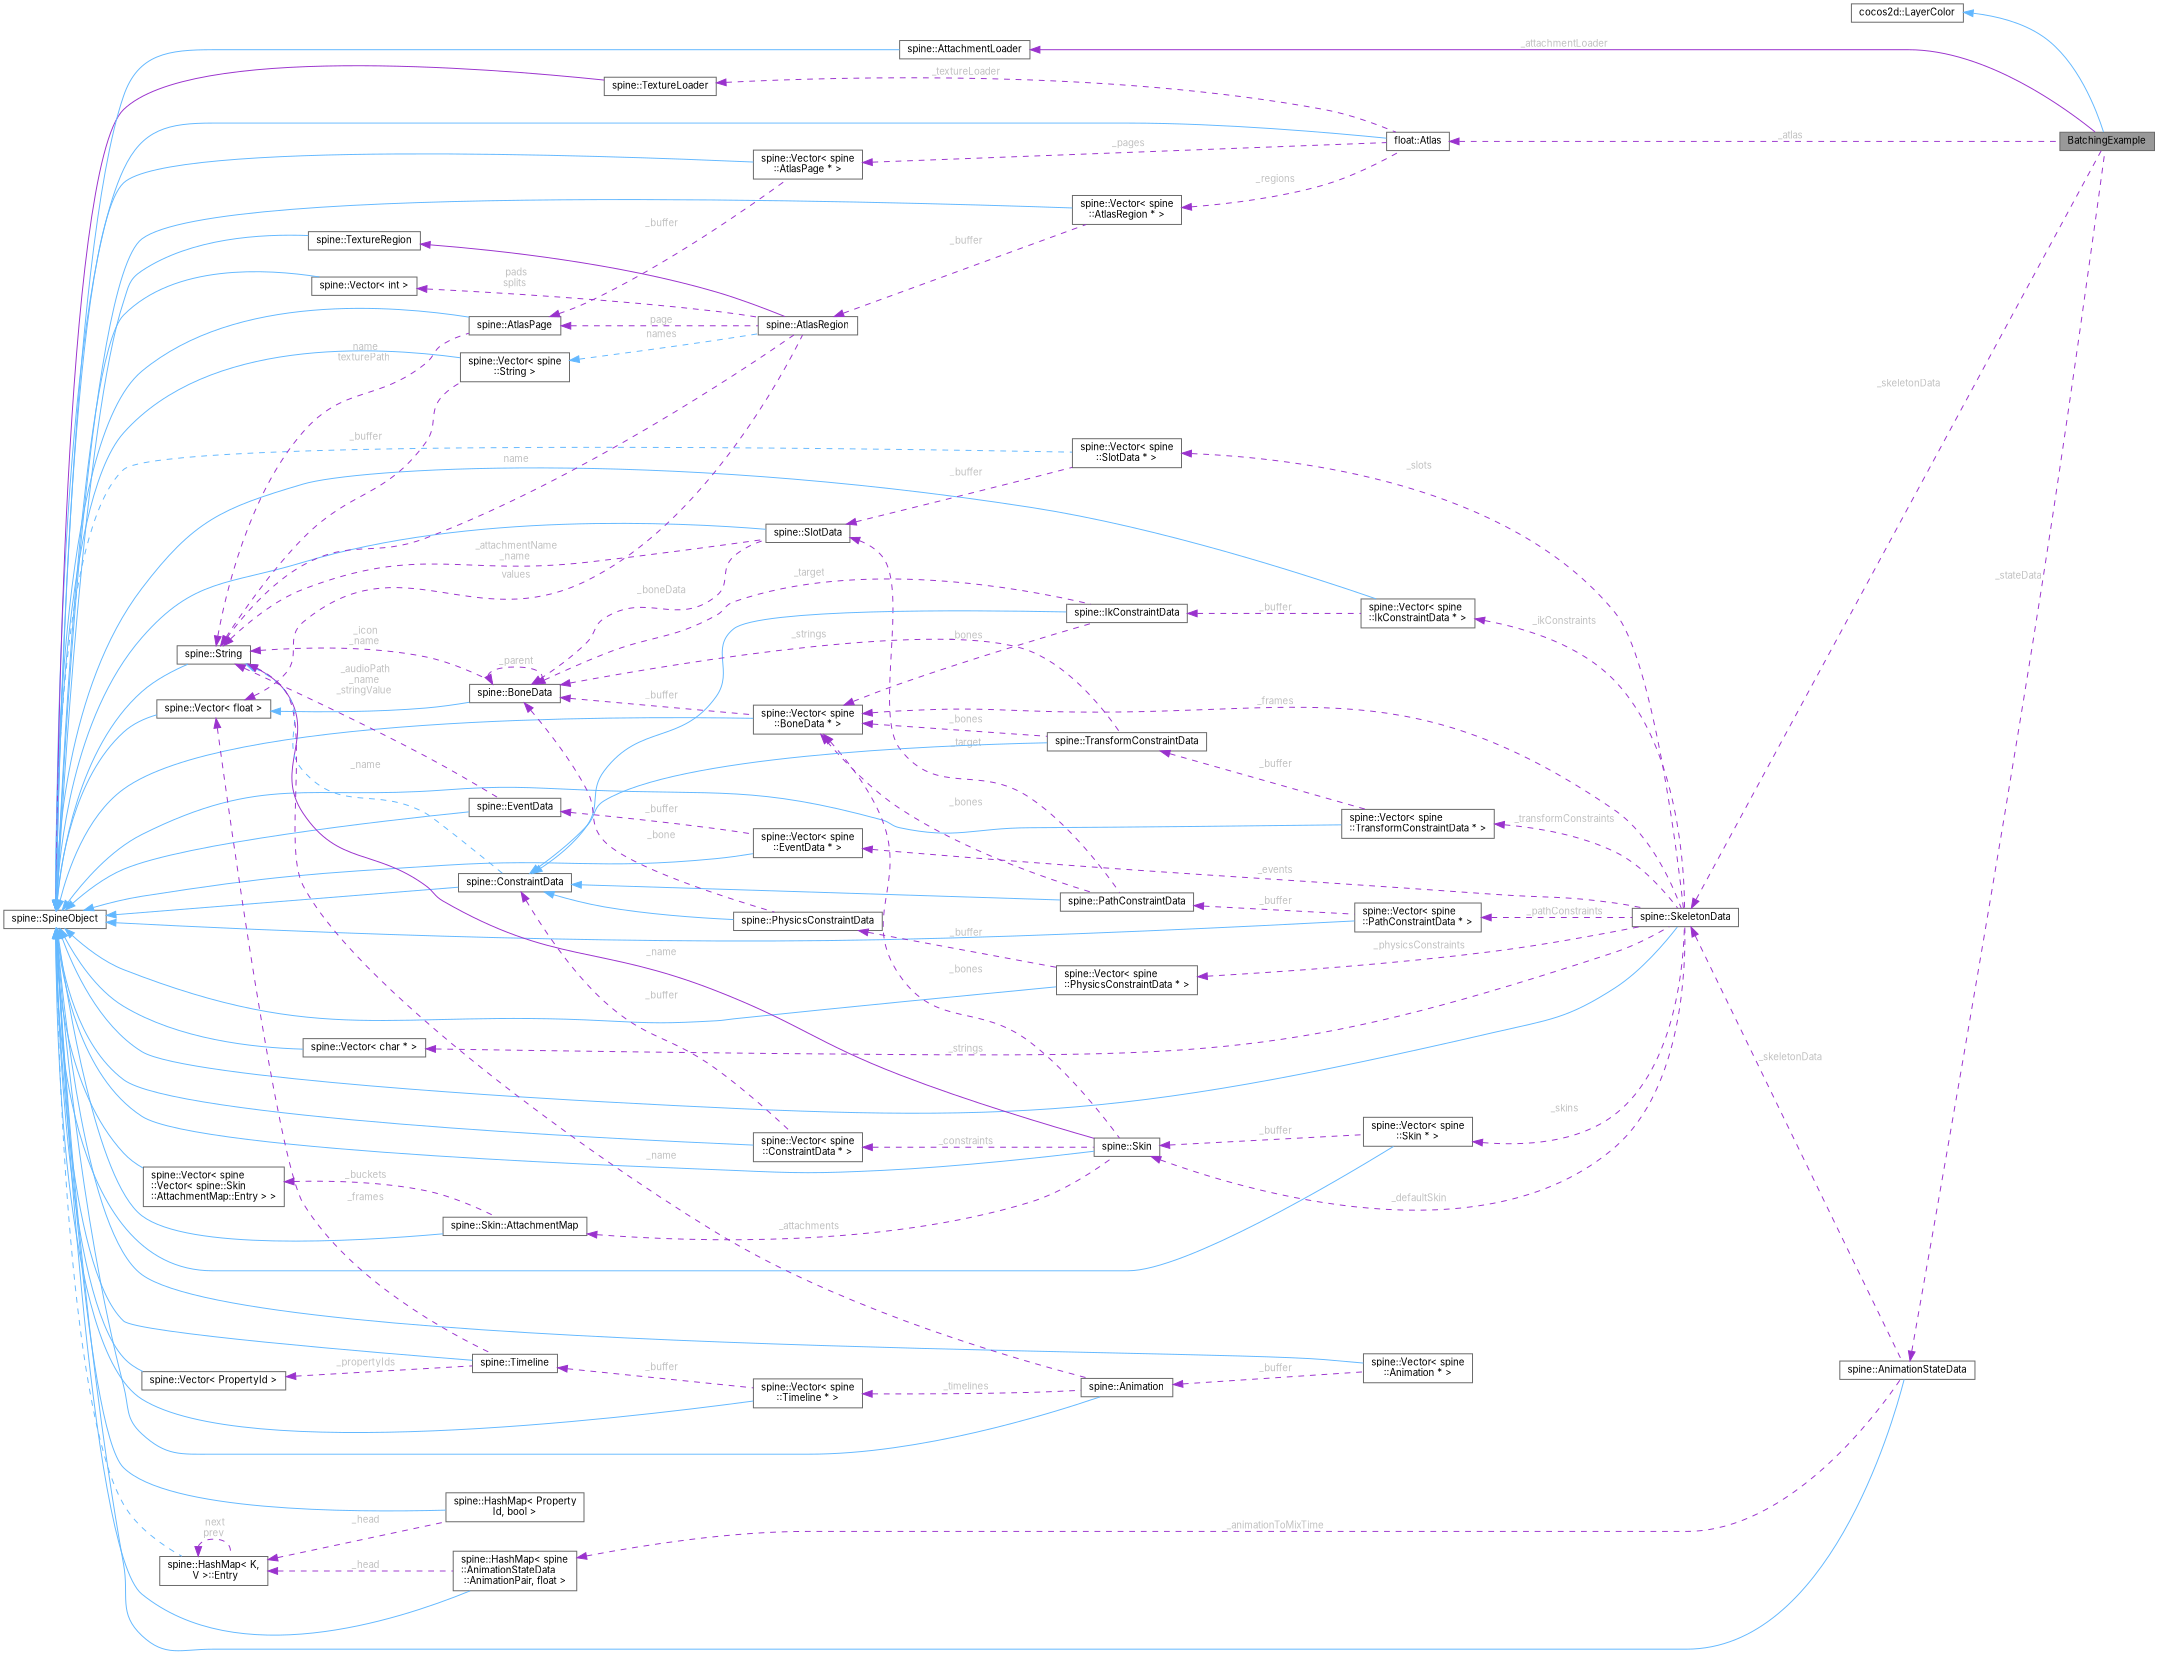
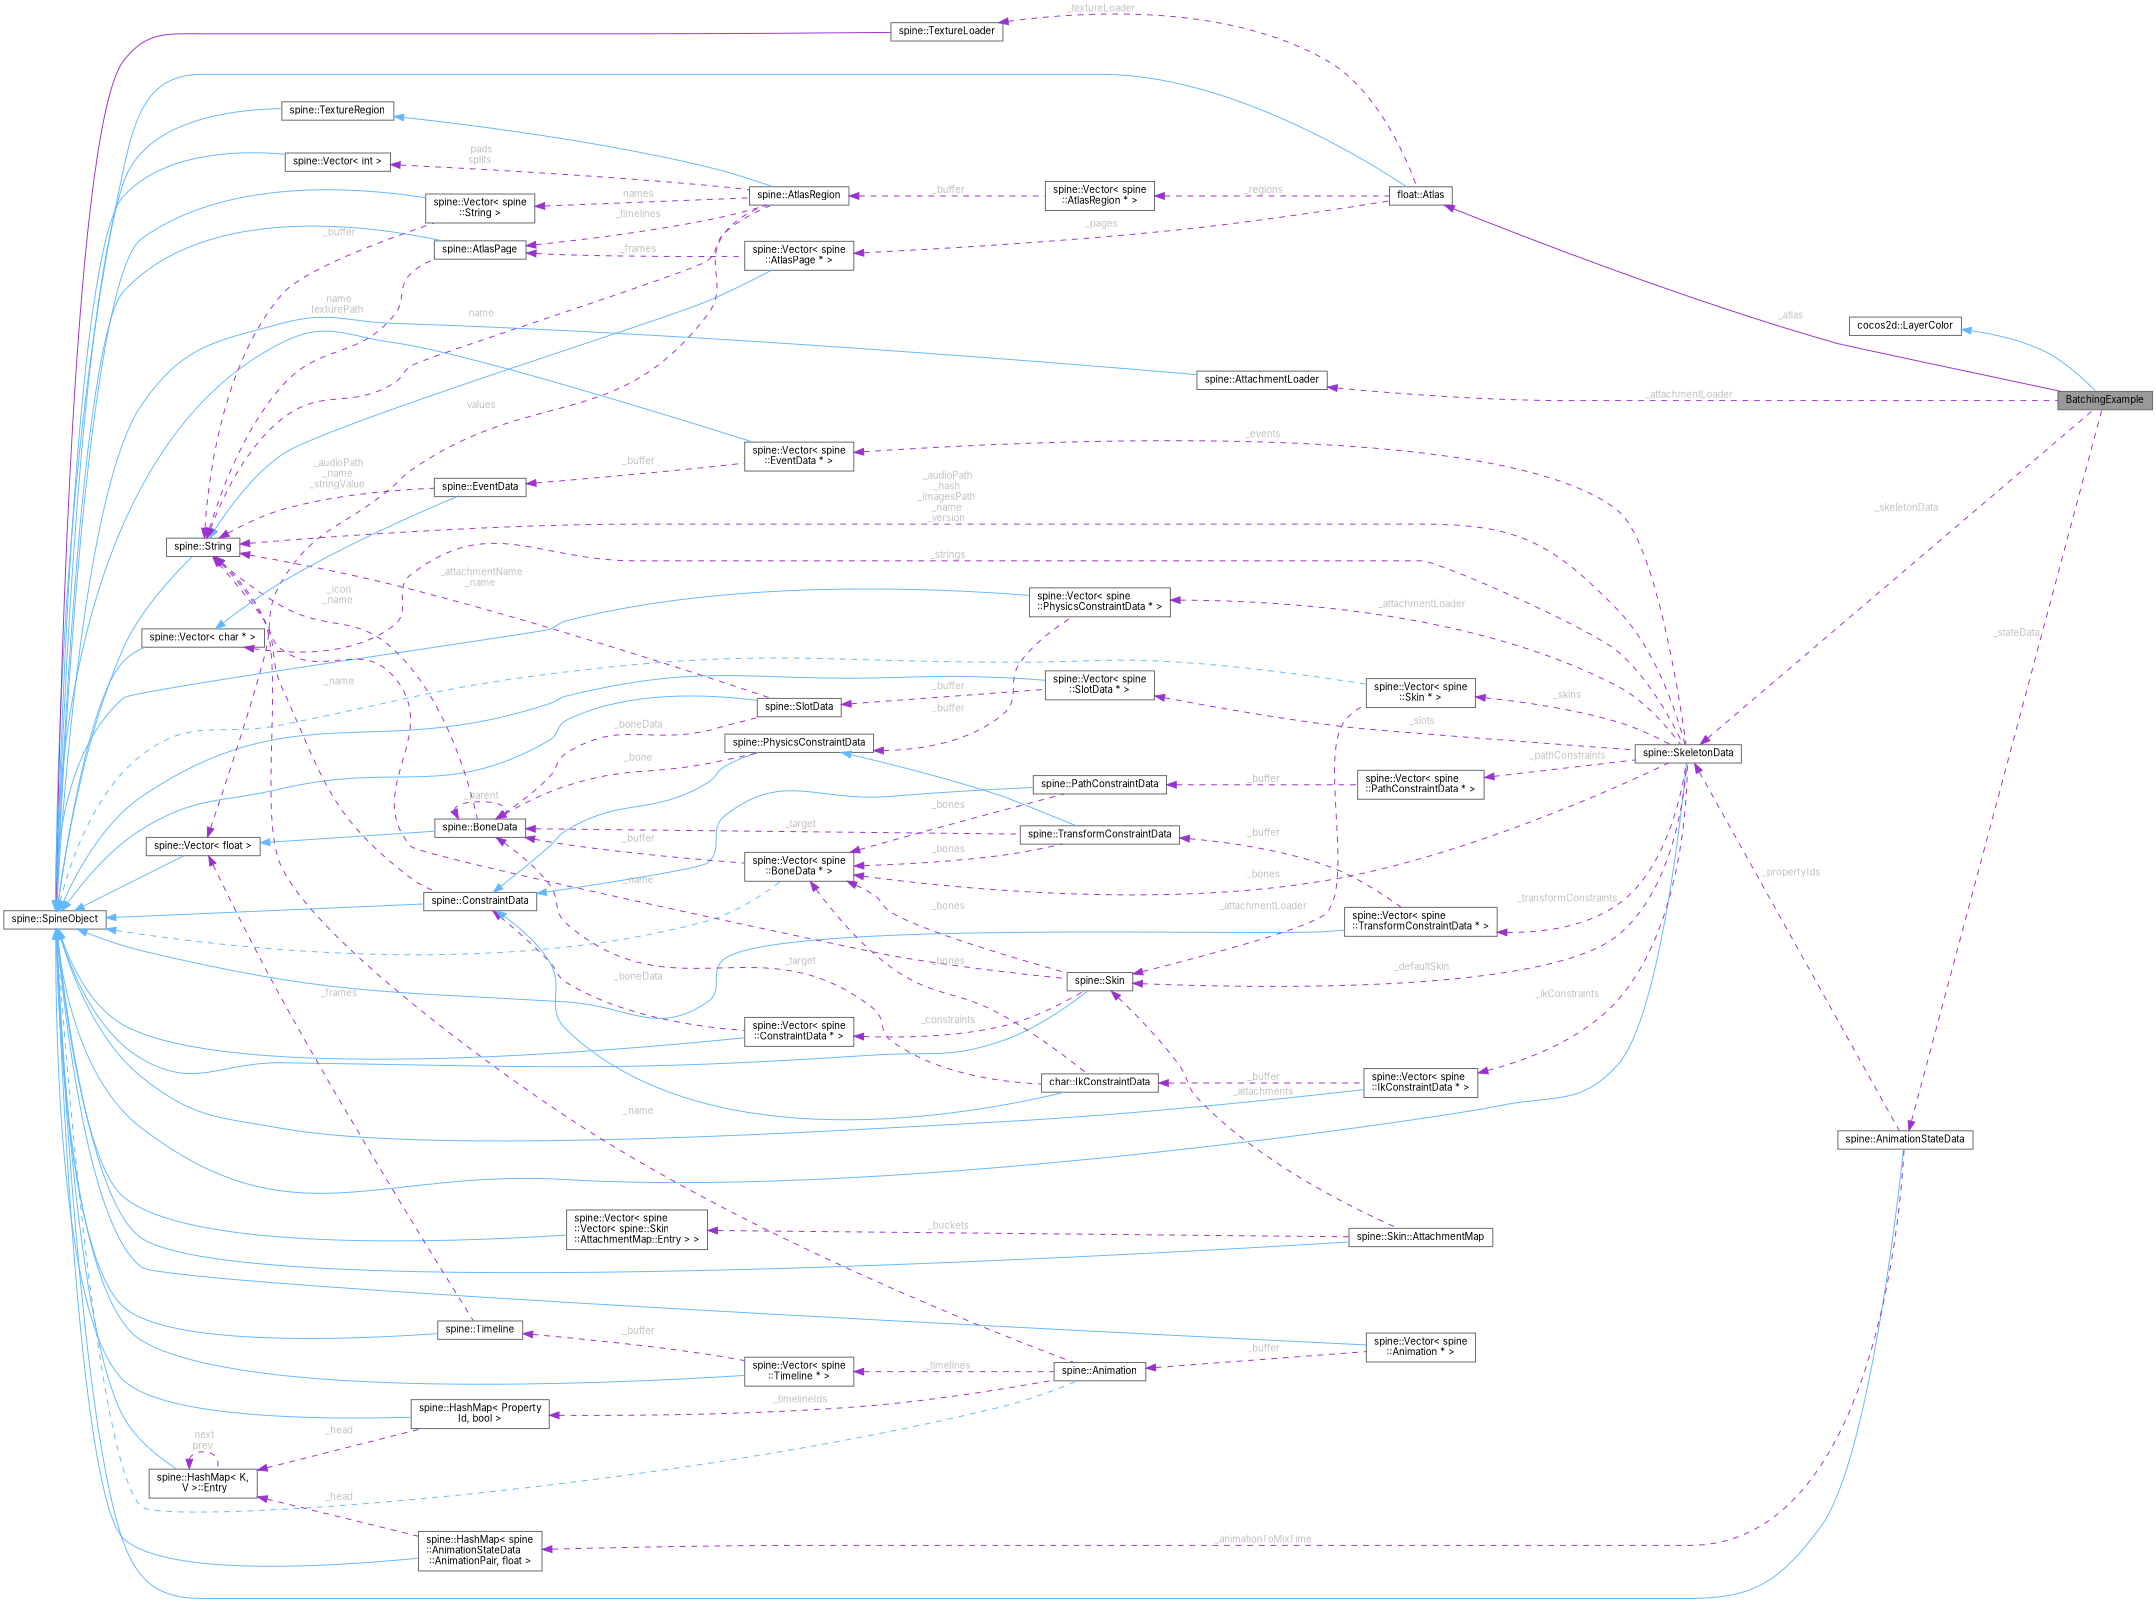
(1578, 50) -> (1698, 401)
(1760, 141) -> (1752, 317)
(145, 175) -> (479, 379)
(270, 212) -> none
(660, 224) -> (637, 250)
(610, 268) -> (590, 143)
(660, 320) -> (637, 215)
(669, 347) -> (647, 202)
(376, 449) -> (522, 711)
none -> (1023, 524)
(1127, 613) -> (1100, 1083)
(808, 635) -> (799, 825)
(1274, 702) -> (1262, 875)
(350, 732) -> (454, 954)
(775, 760) -> (965, 785)
(918, 766) -> none
(376, 799) -> (307, 744)
(264, 838) -> (336, 552)
(735, 941) -> none
(1418, 946) -> (1421, 605)
(613, 960) -> (487, 867)
(660, 996) -> (637, 977)
(1789, 1058) -> (1790, 873)
(1274, 1131) -> (1262, 907)
(863, 1233) -> (1239, 1135)
(73, 1264) -> (79, 1218)
(617, 1271) -> (629, 665)
(214, 1381) -> none
none -> (807, 1410)
(369, 1454) -> (327, 1506)
